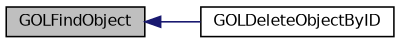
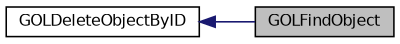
(181, 22) -> (235, 22)
